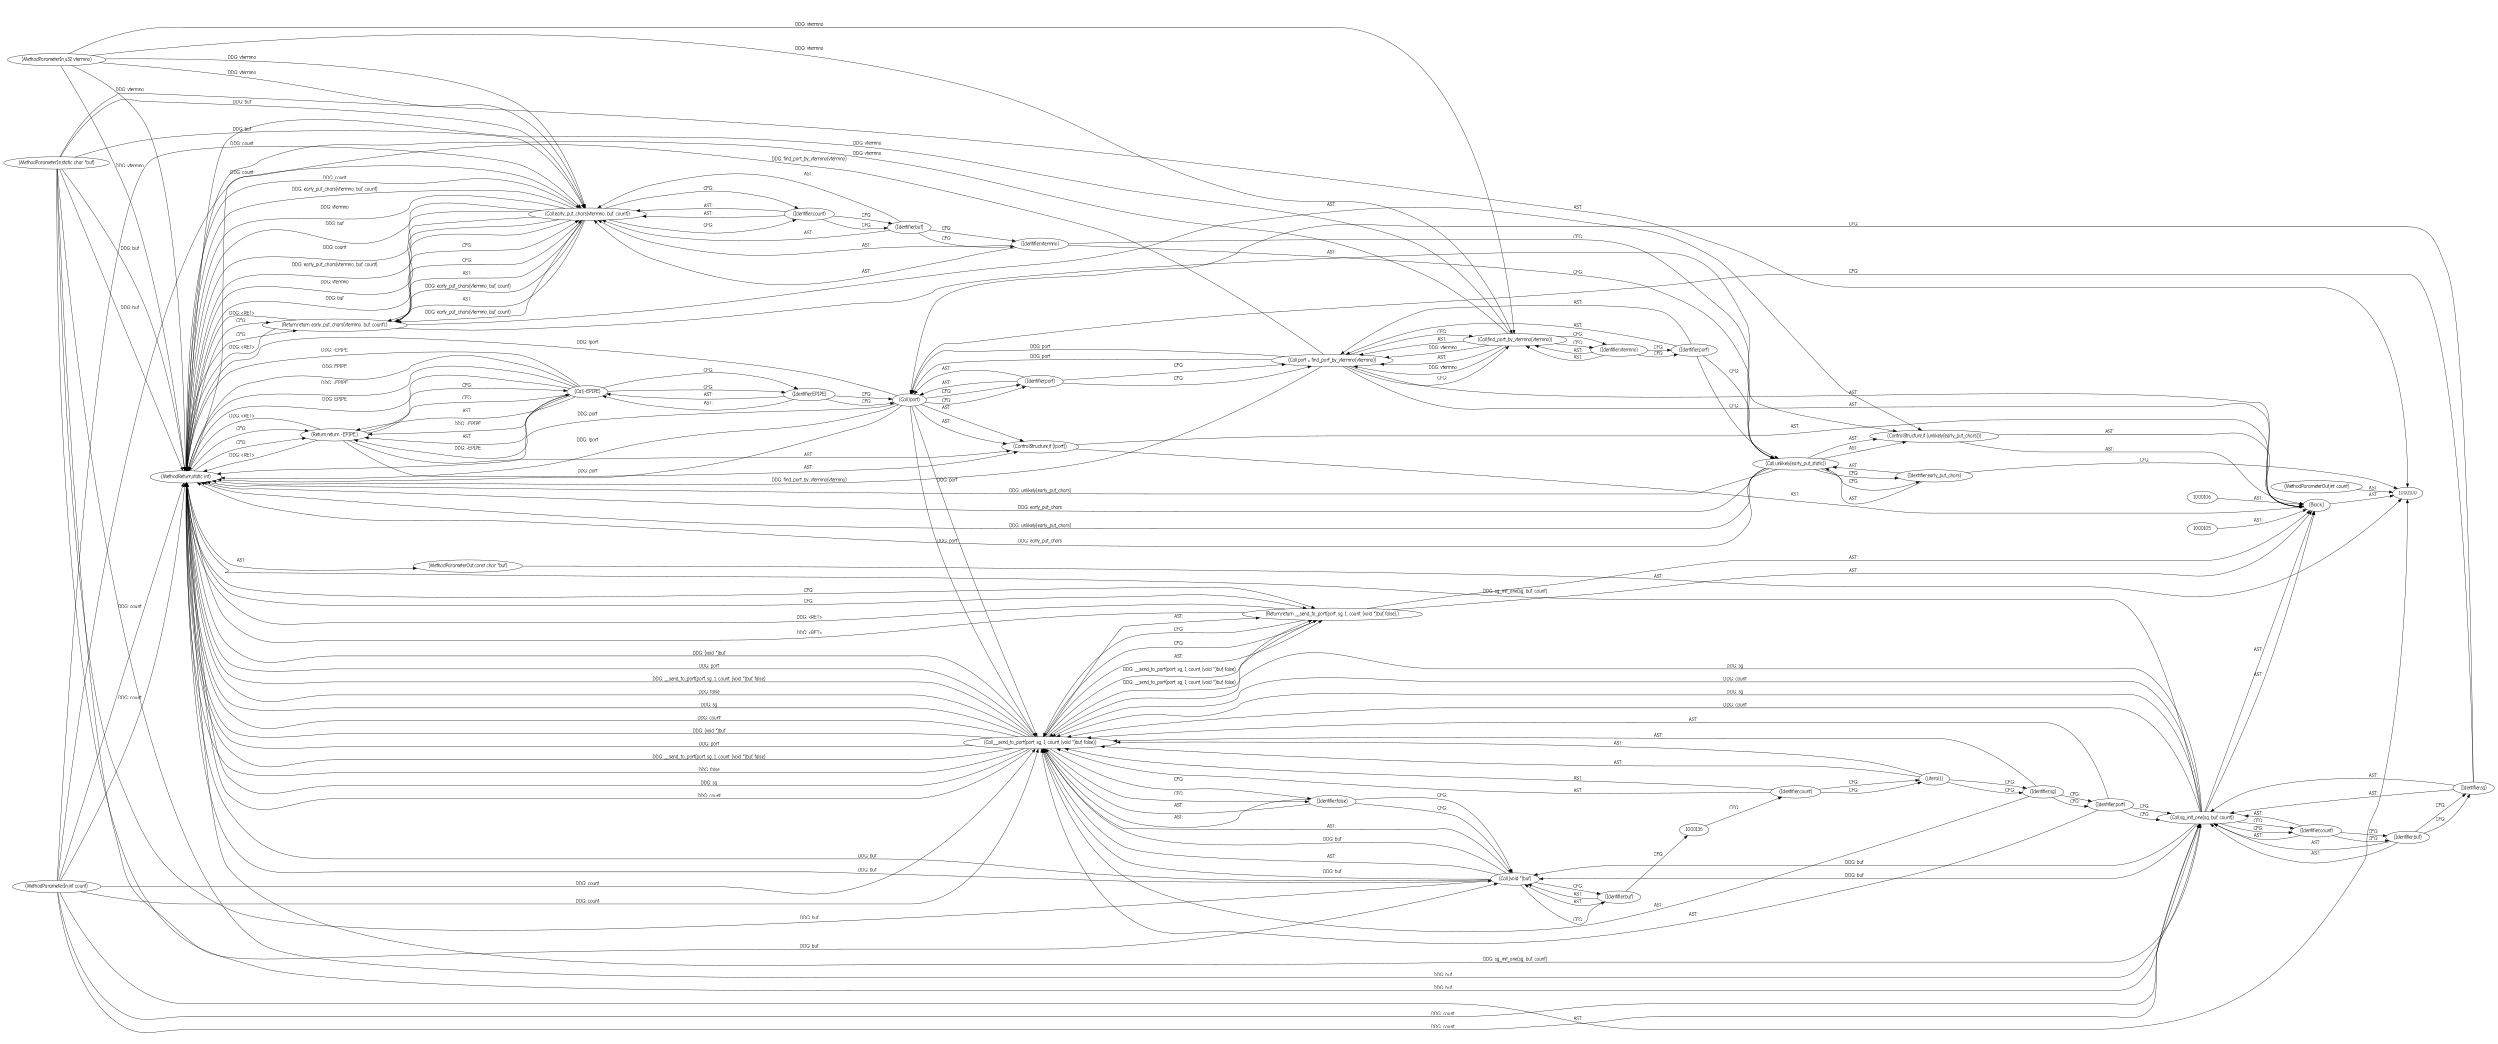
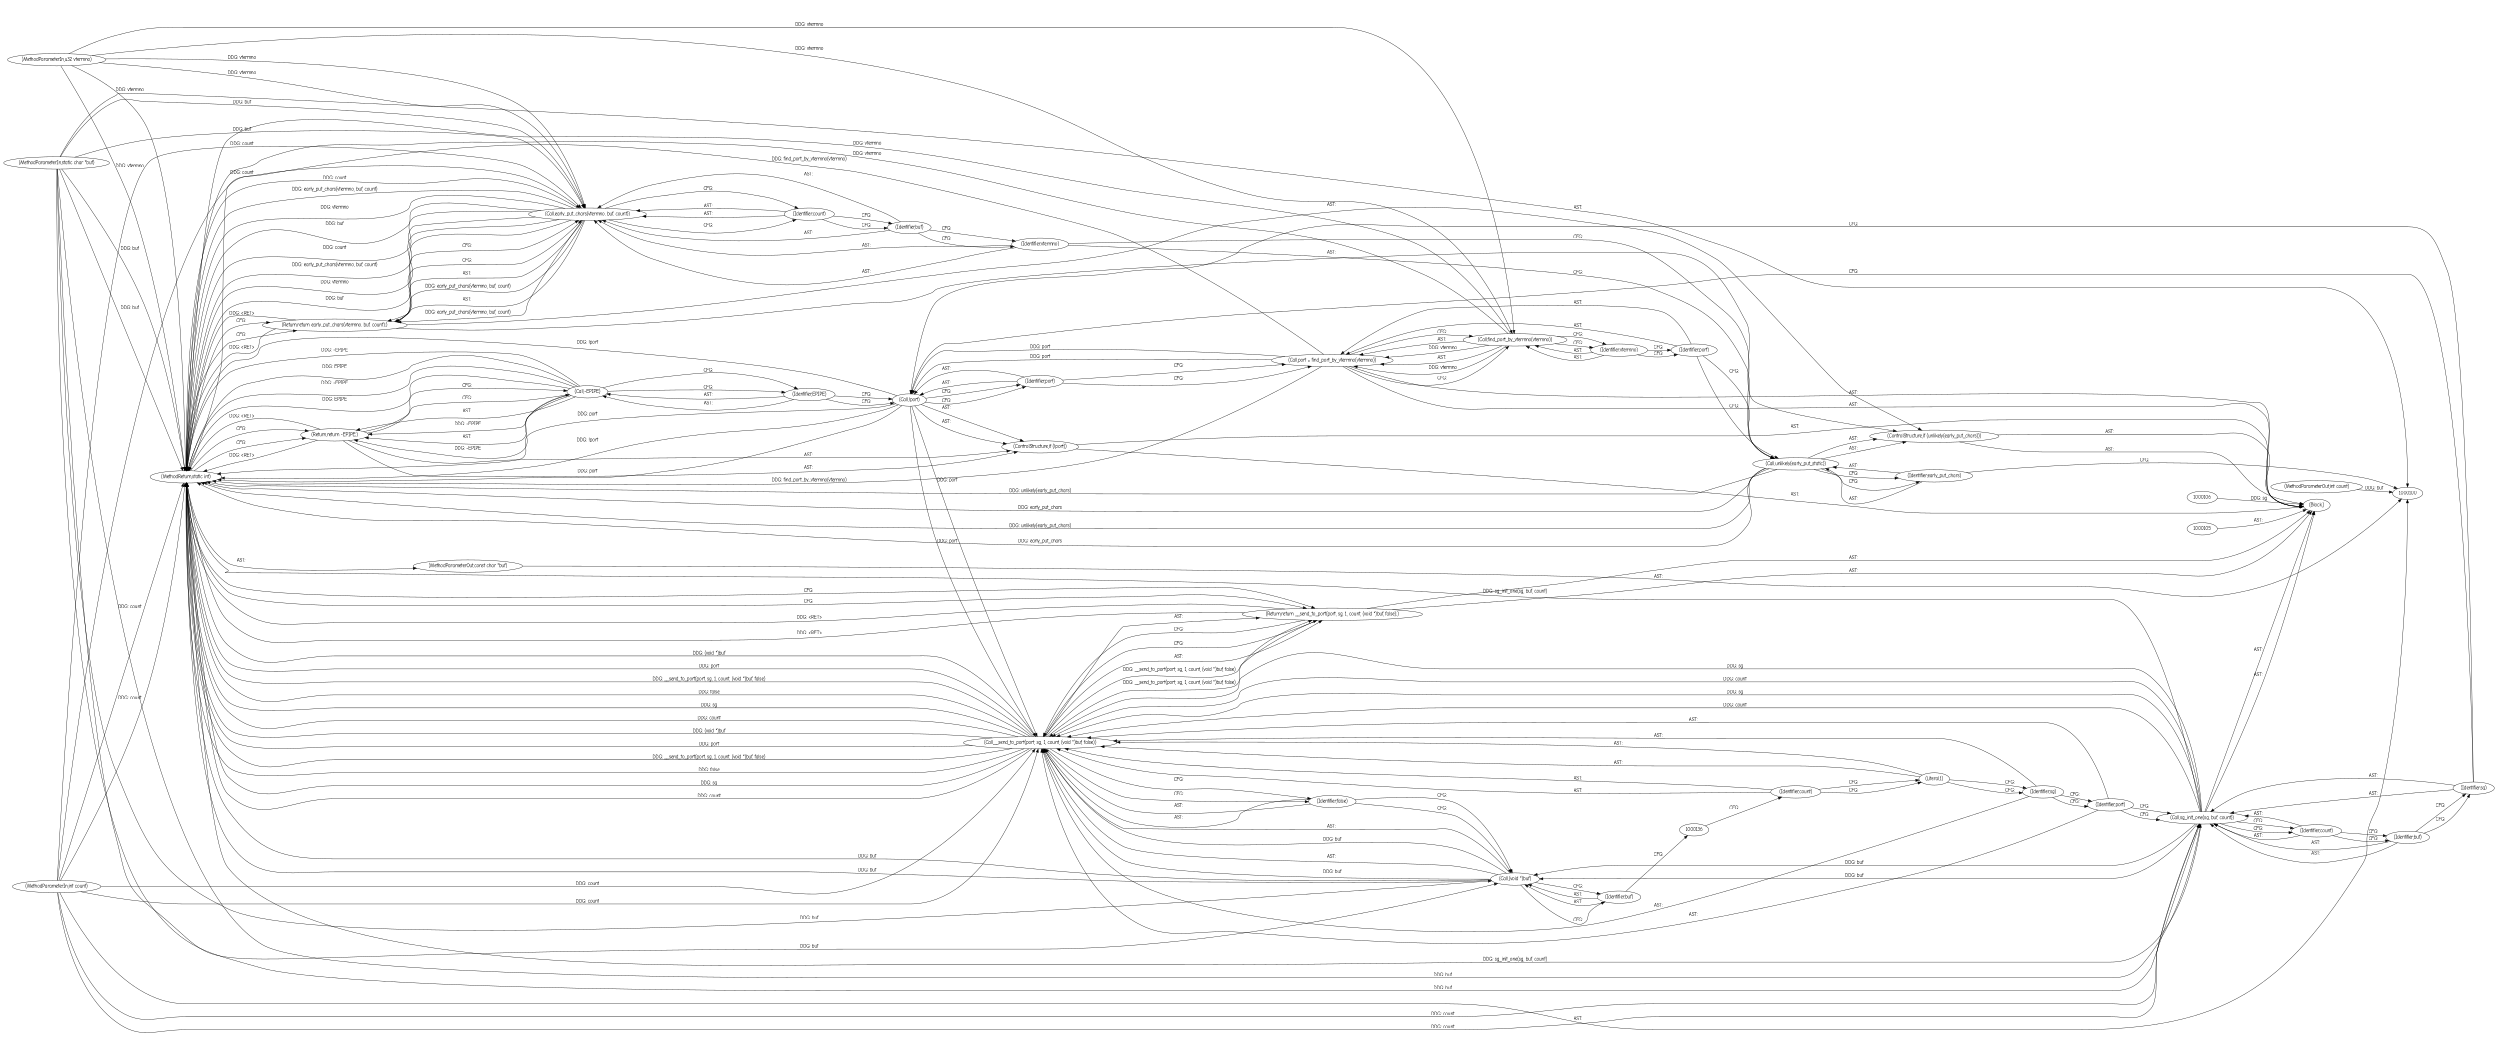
(2374, 488) -> (2374, 488)
(2259, 499) -> (2259, 499)
(2360, 500) -> none
